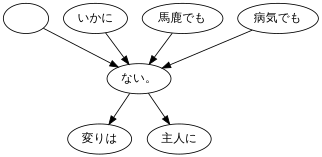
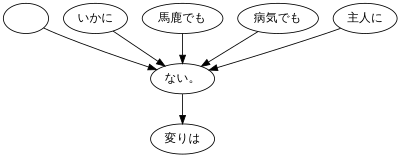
(157, 105) -> (279, 49)
